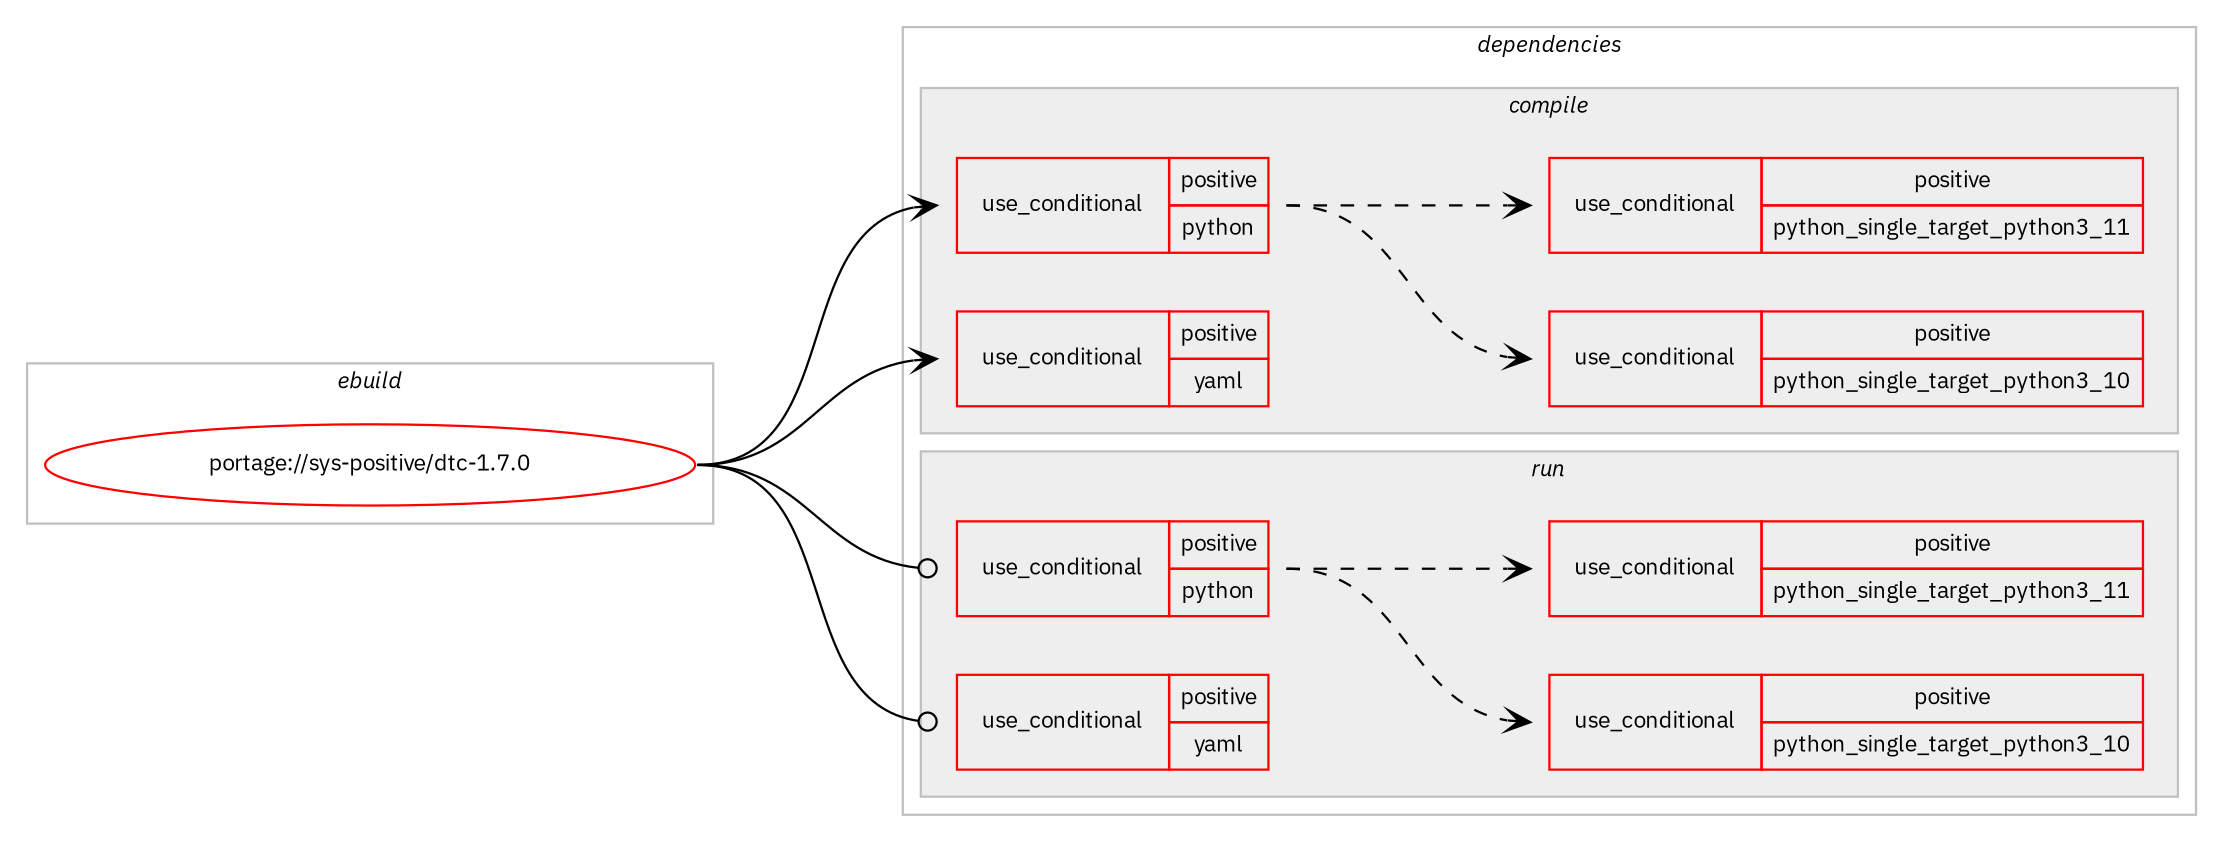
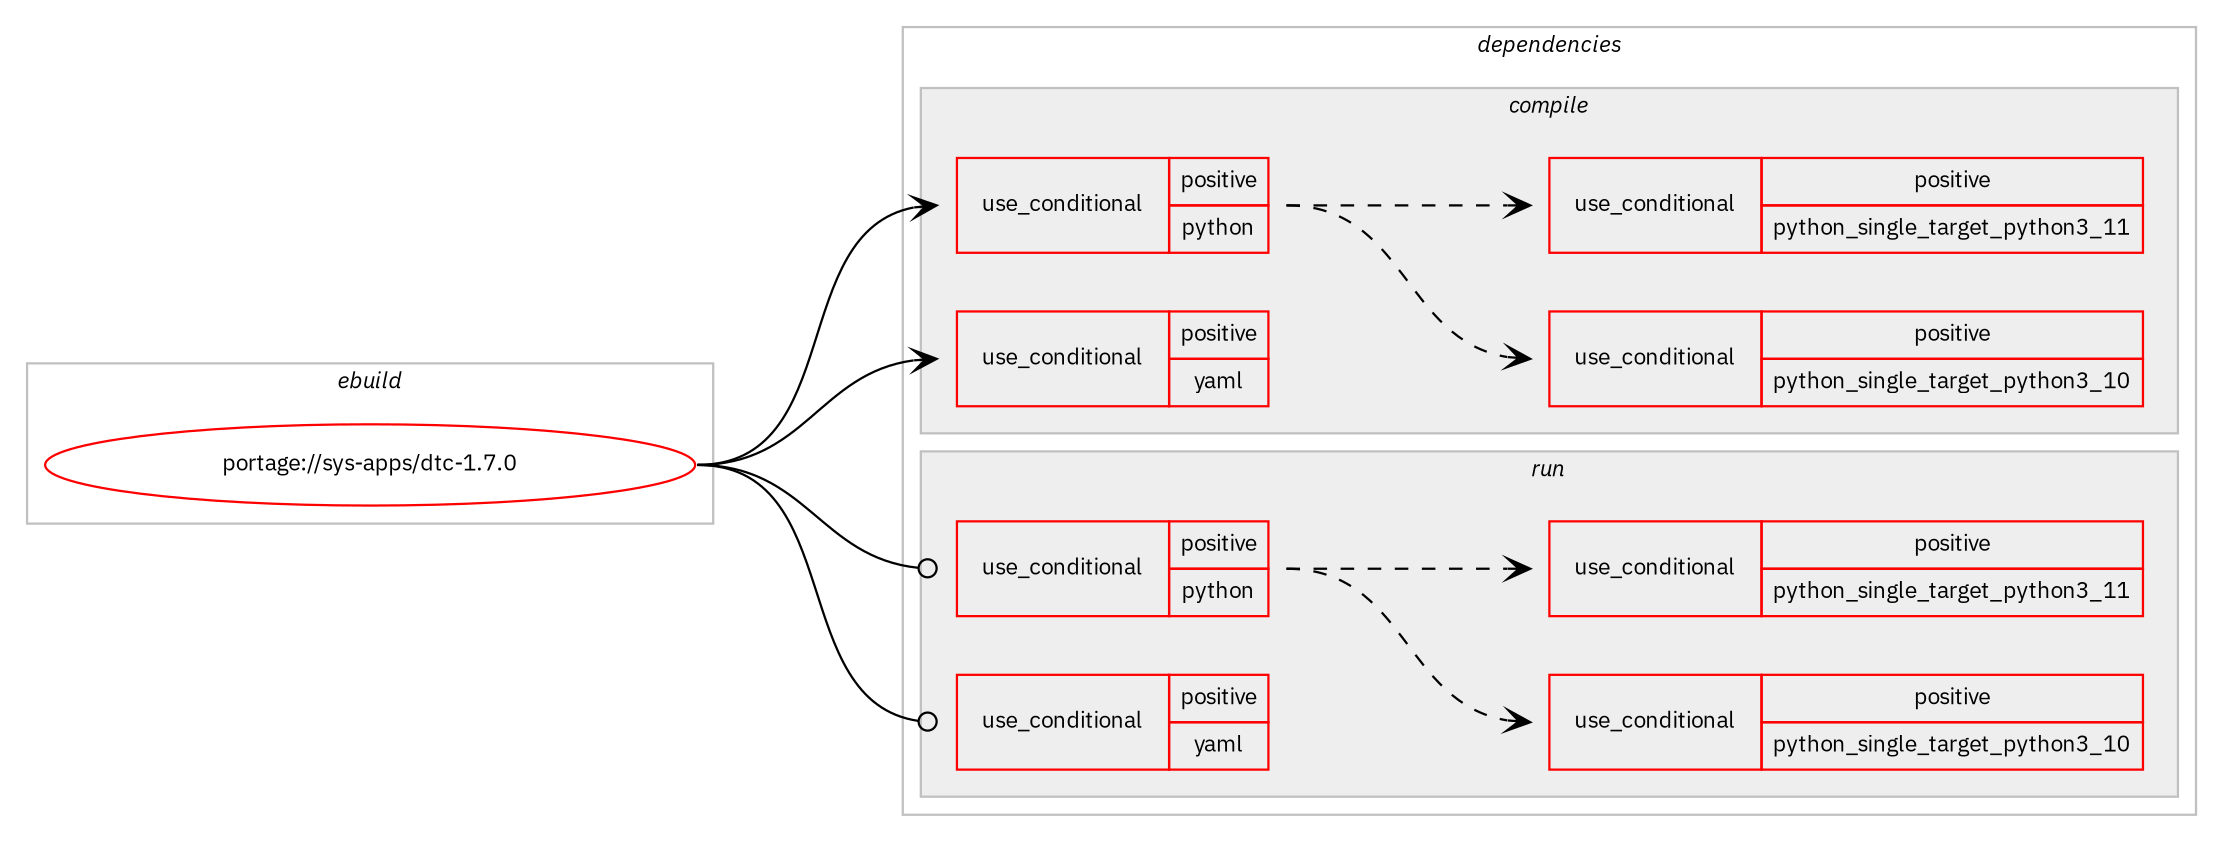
(370, 465) -> (370, 465)
